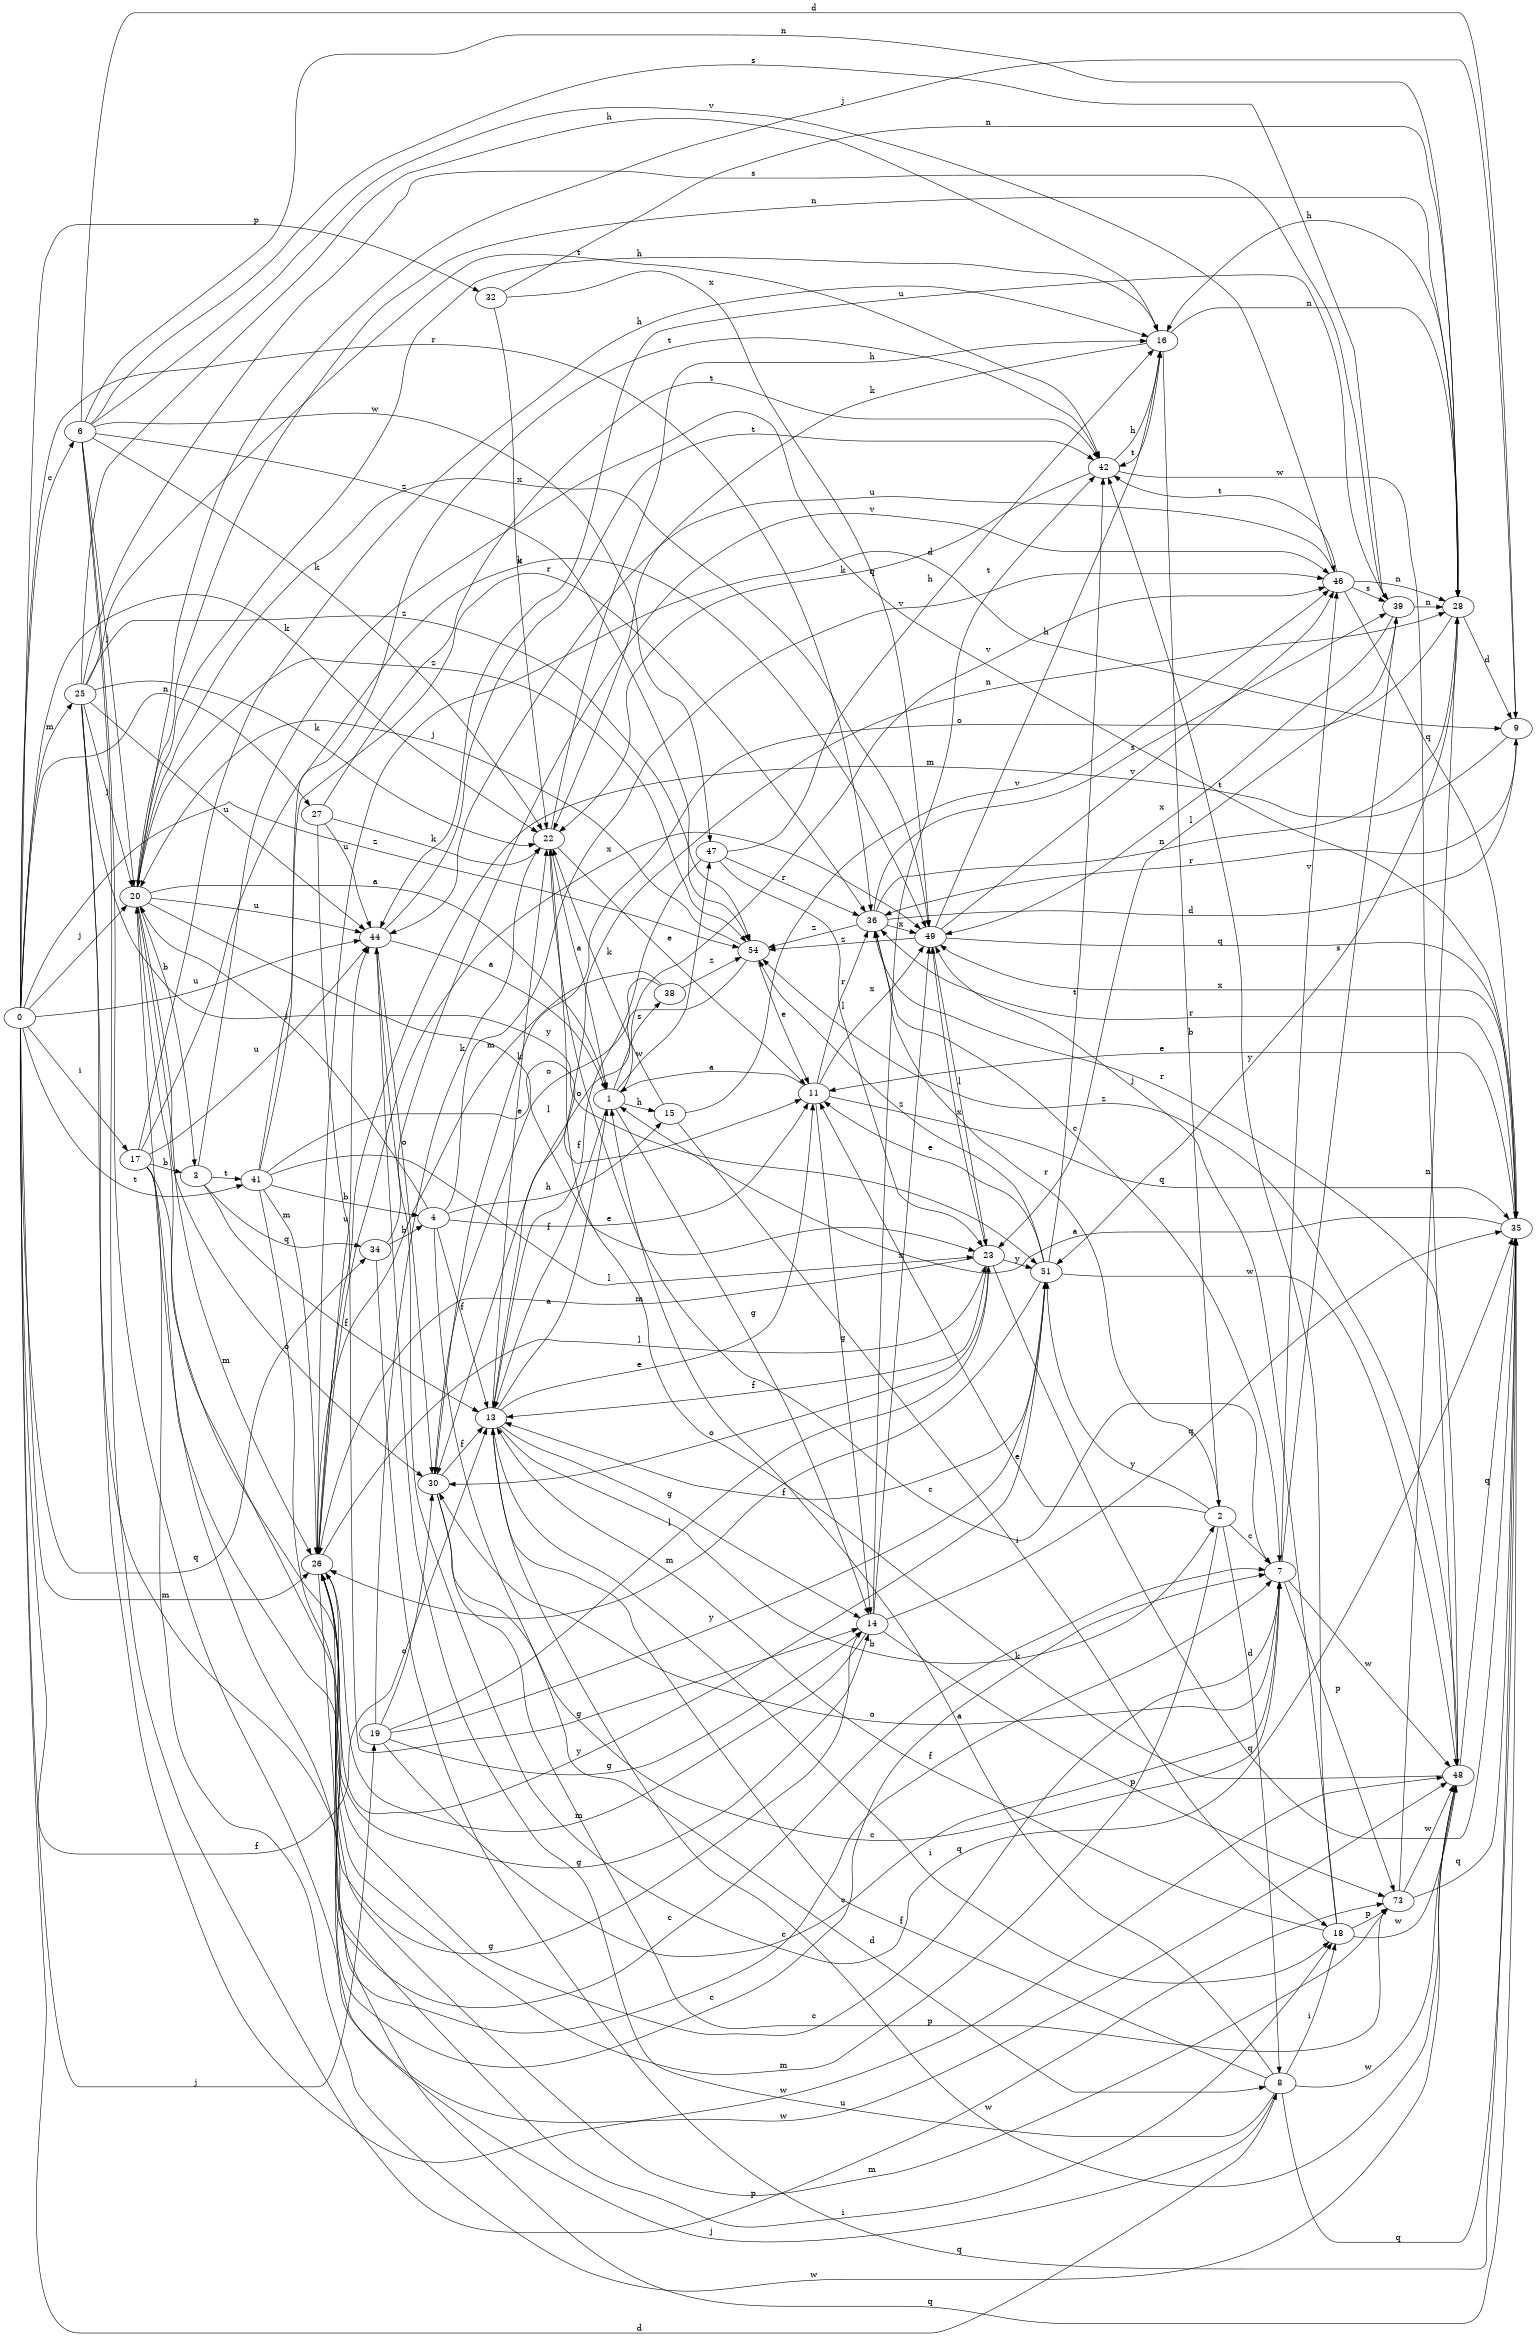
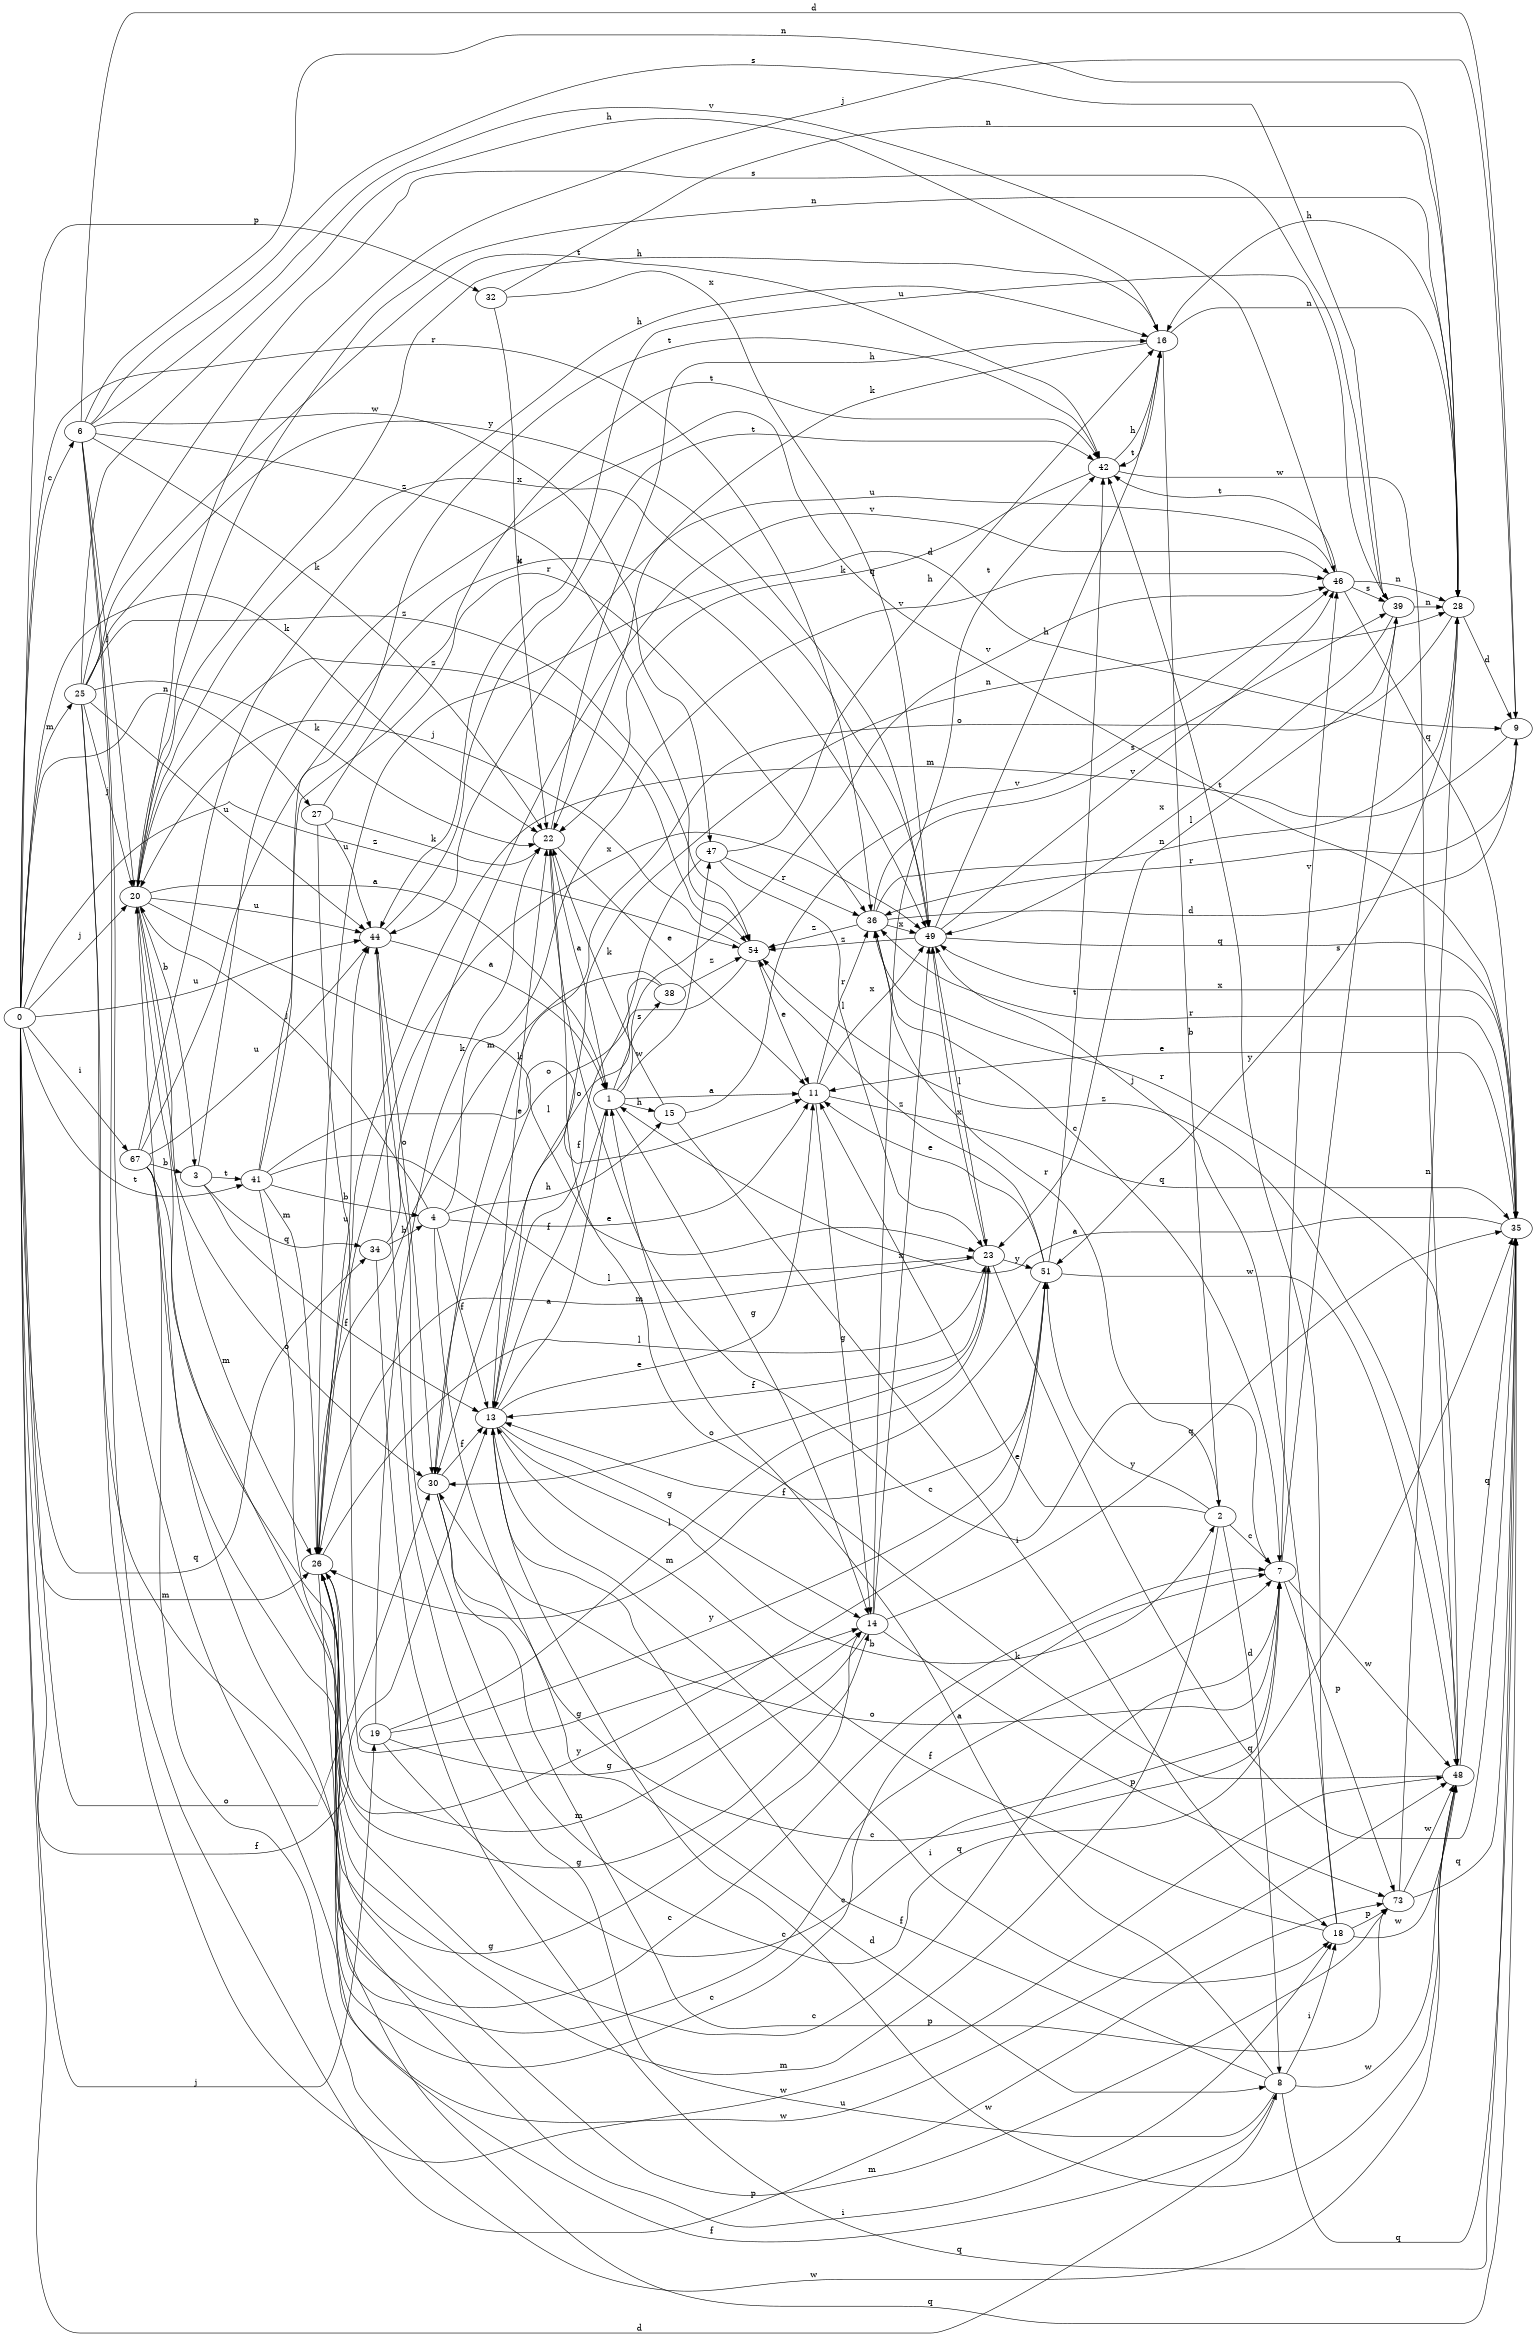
(453, 1015) -> (550, 444)
(715, 1072) -> (709, 1096)
(136, 1160) -> (136, 1160)
(420, 1598) -> (54, 1700)
(712, 2231) -> (712, 2231)
